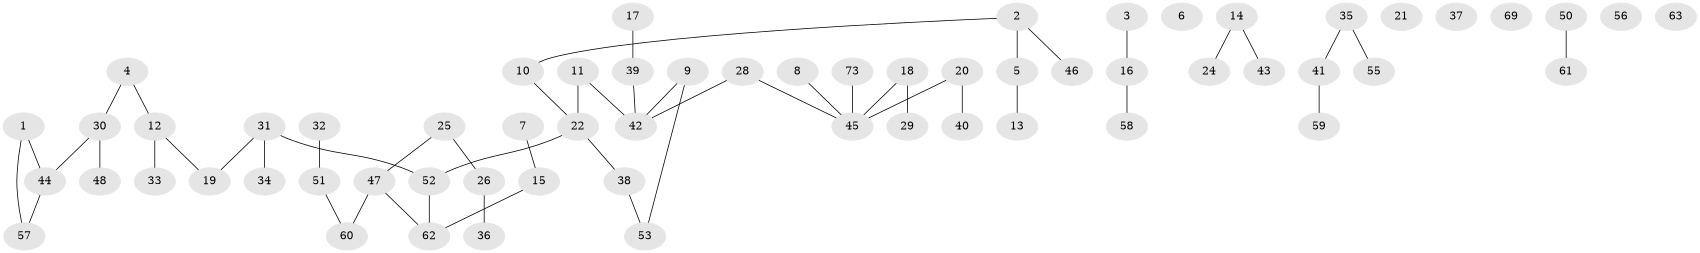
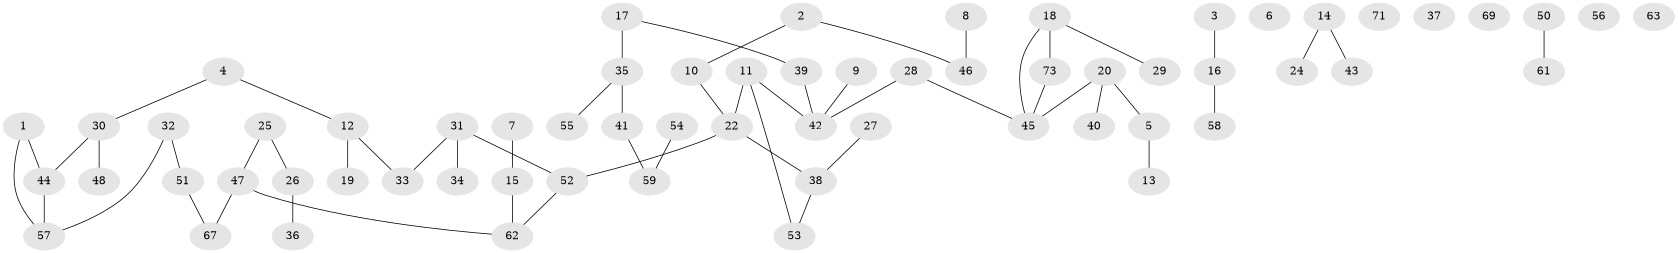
(1401, 17) -> (1379, 17)
none -> (622, 44)
(1017, 44) -> (1127, 99)
none -> (1050, 44)
(825, 99) -> (966, 44)
none -> (677, 127)
none -> (871, 127)
(237, 154) -> (430, 154)
(666, 154) -> (774, 161)
none -> (124, 197)
(347, 236) -> (210, 236)
